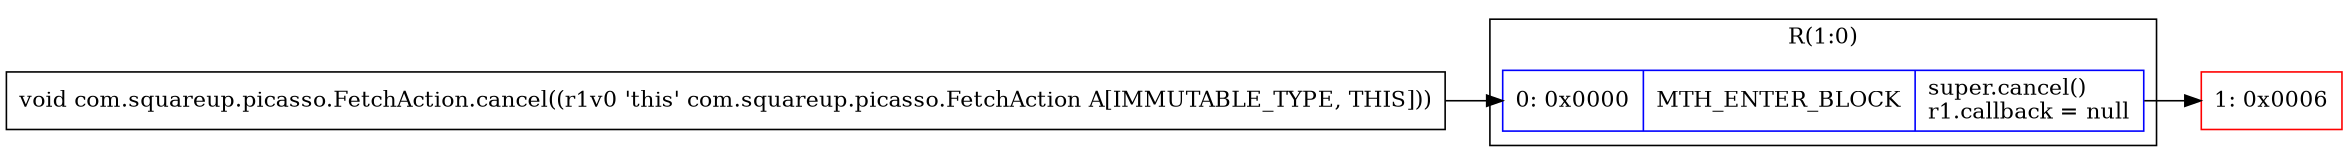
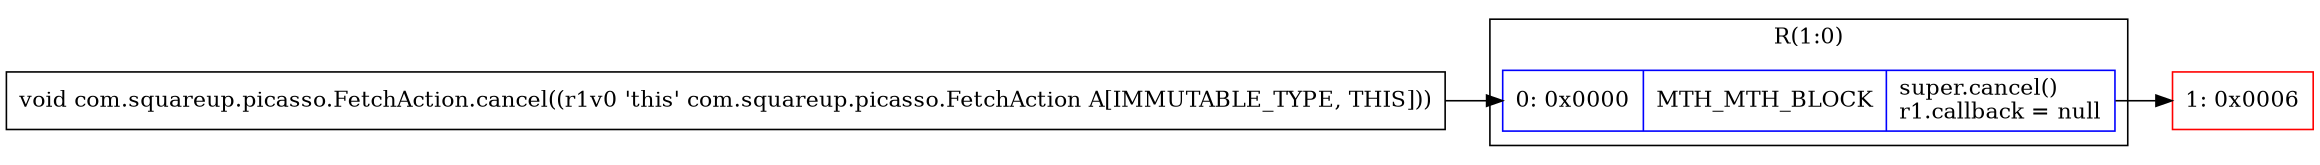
(1779, 100) -> (1765, 100)
